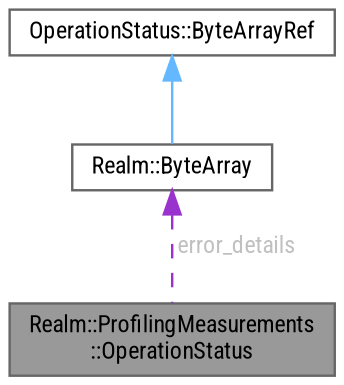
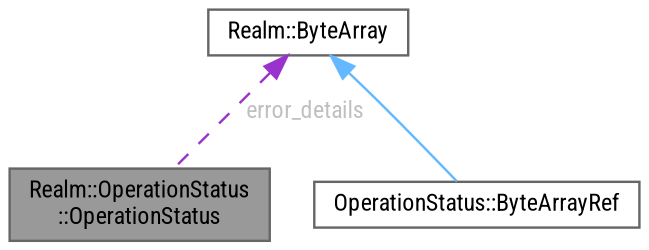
(172, 113) -> (404, 127)
(172, 340) -> (140, 205)
